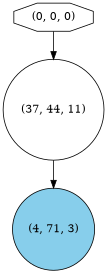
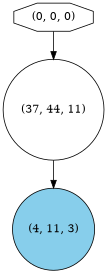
(54, 229) -> (54, 229)
